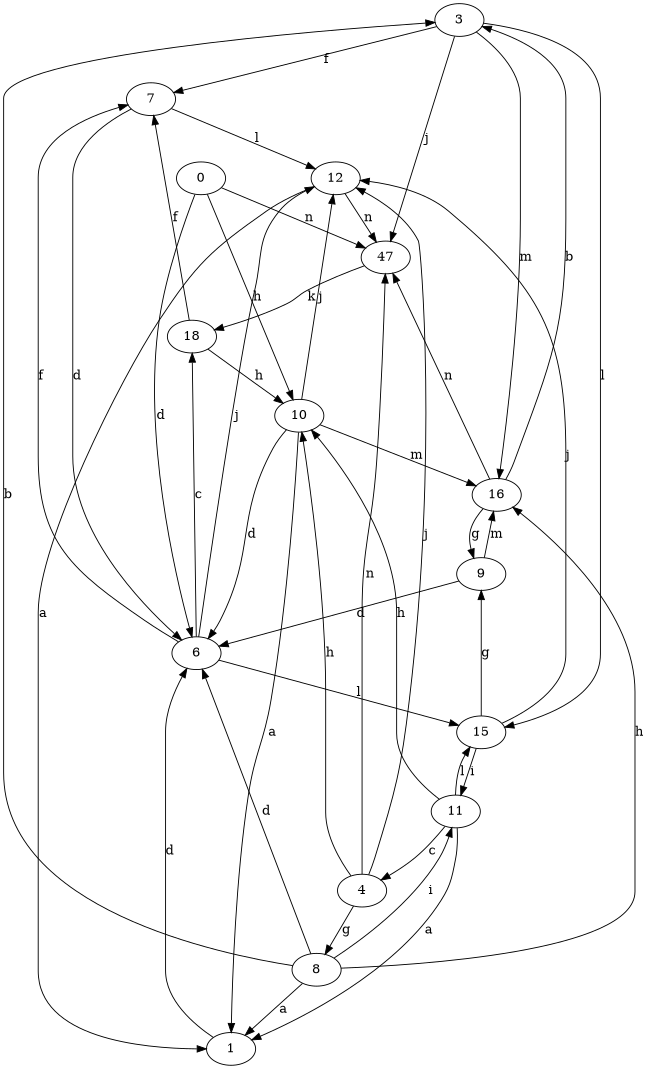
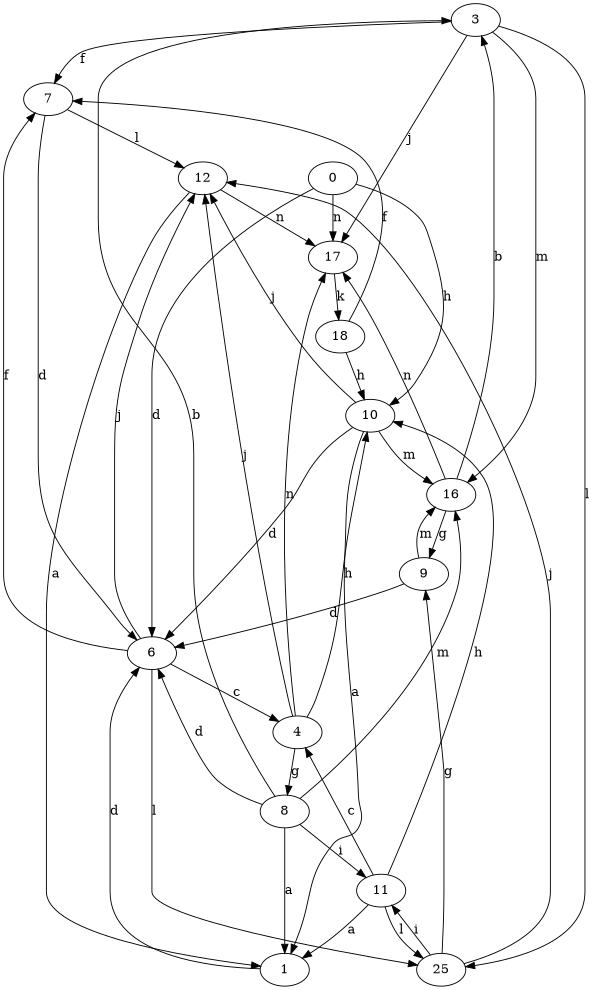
(386, 257) -> (333, 257)
(194, 500) -> (228, 695)
(481, 732) -> (441, 970)
(640, 732) -> (443, 653)
